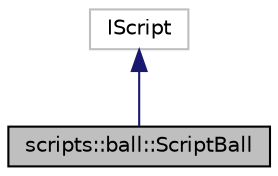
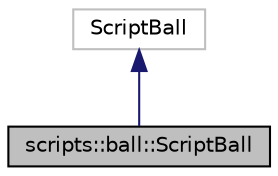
(139, 29) -> (139, 29)
